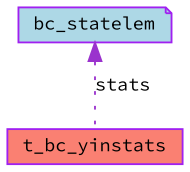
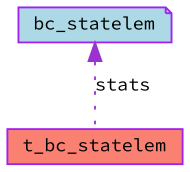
(95, 147) -> (95, 147)
